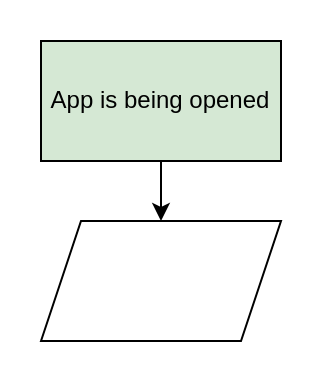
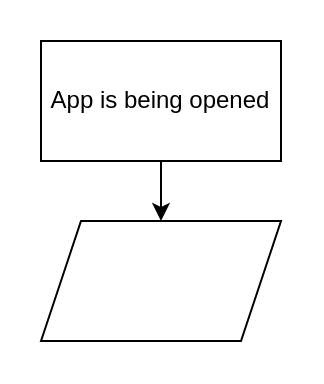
(161, 101) -> (161, 101)
